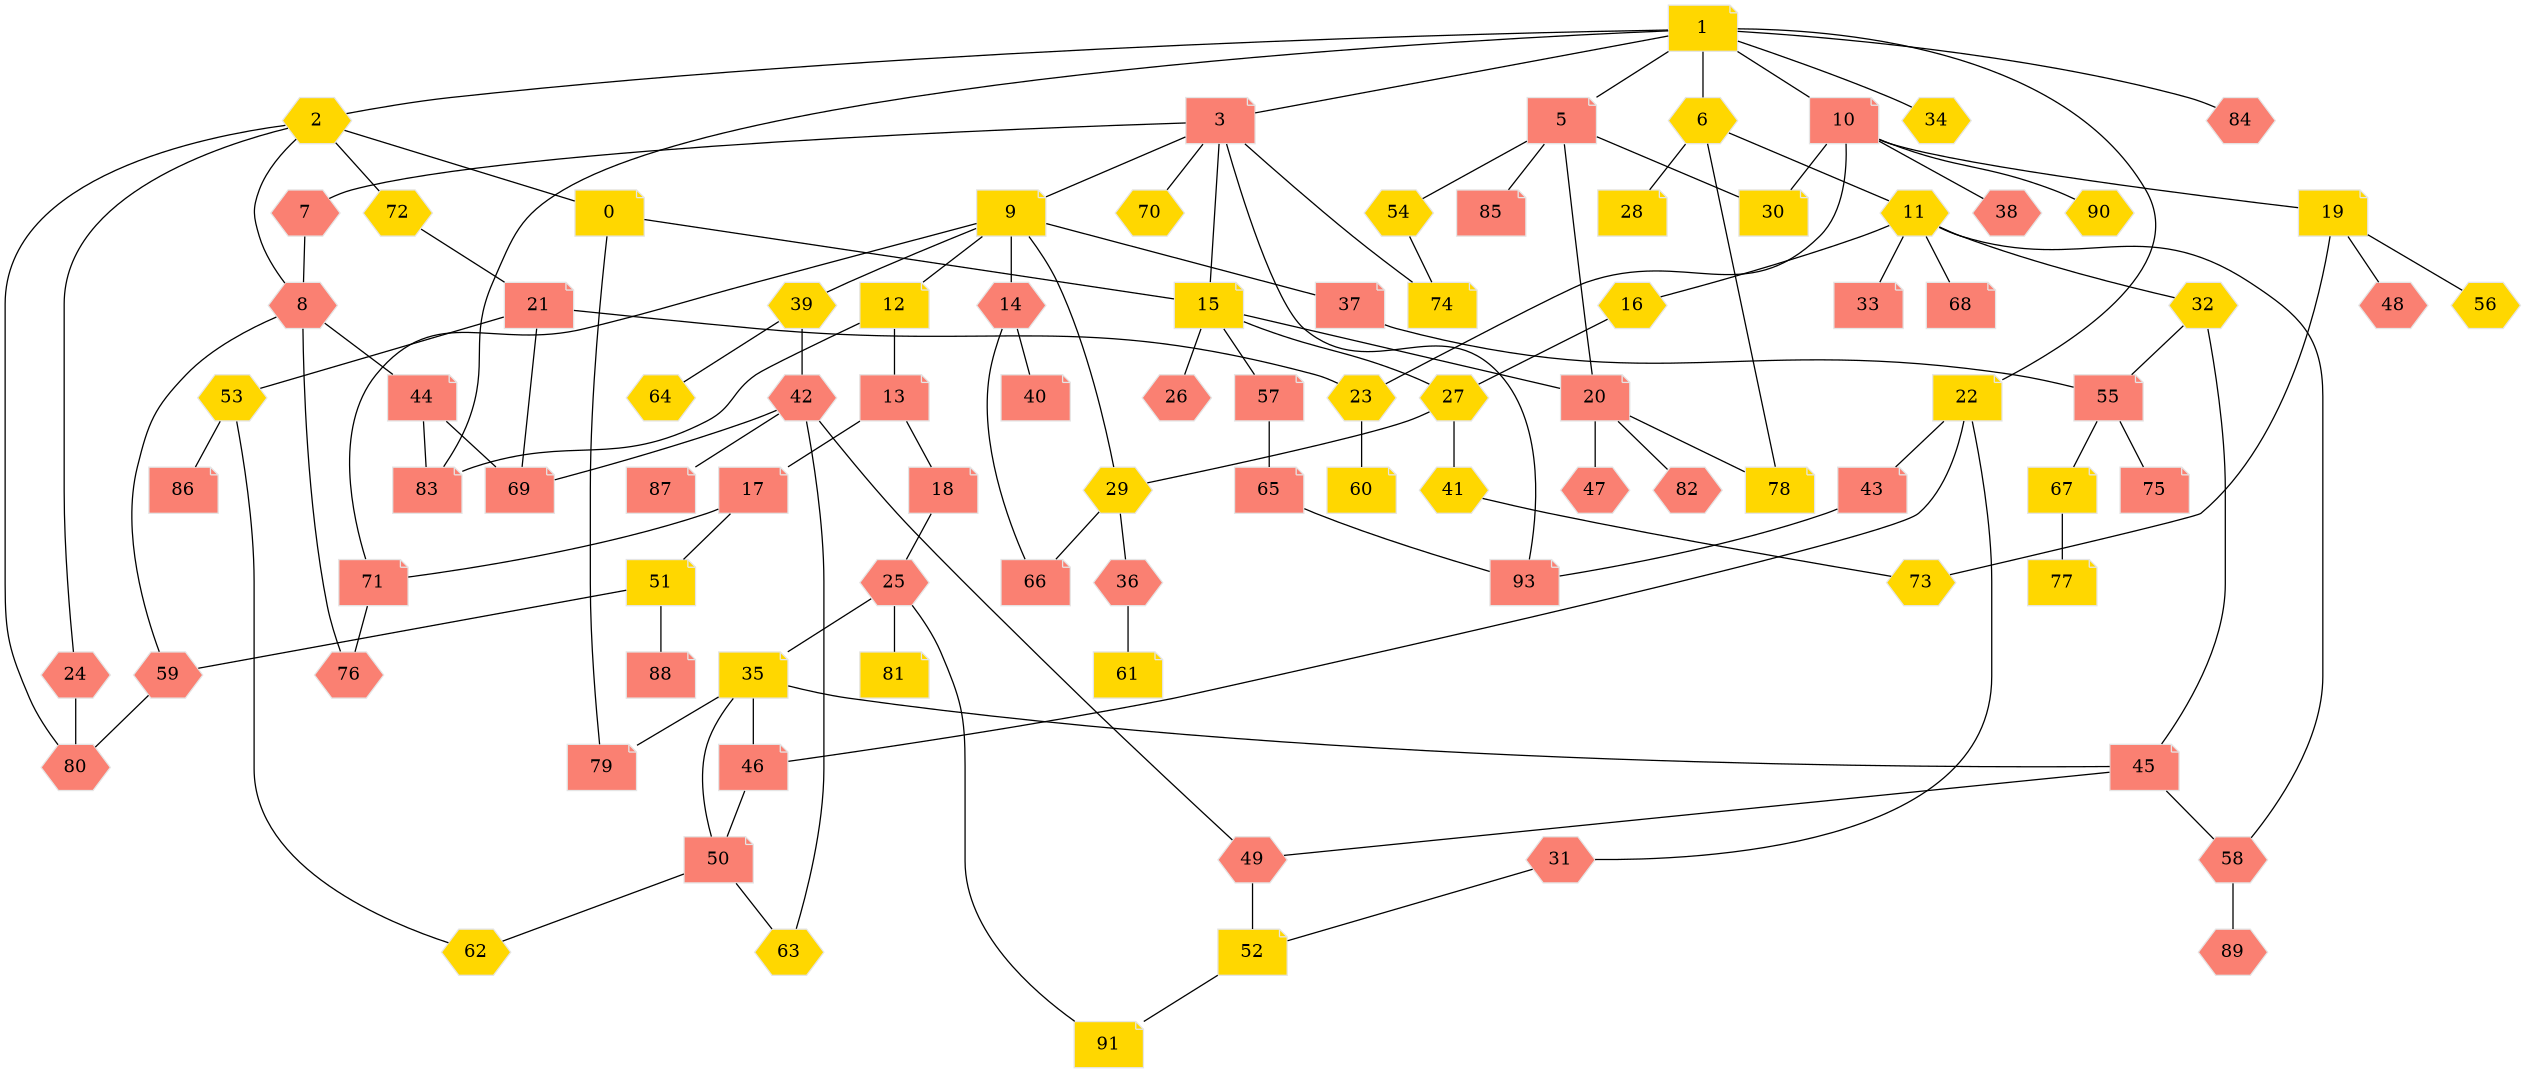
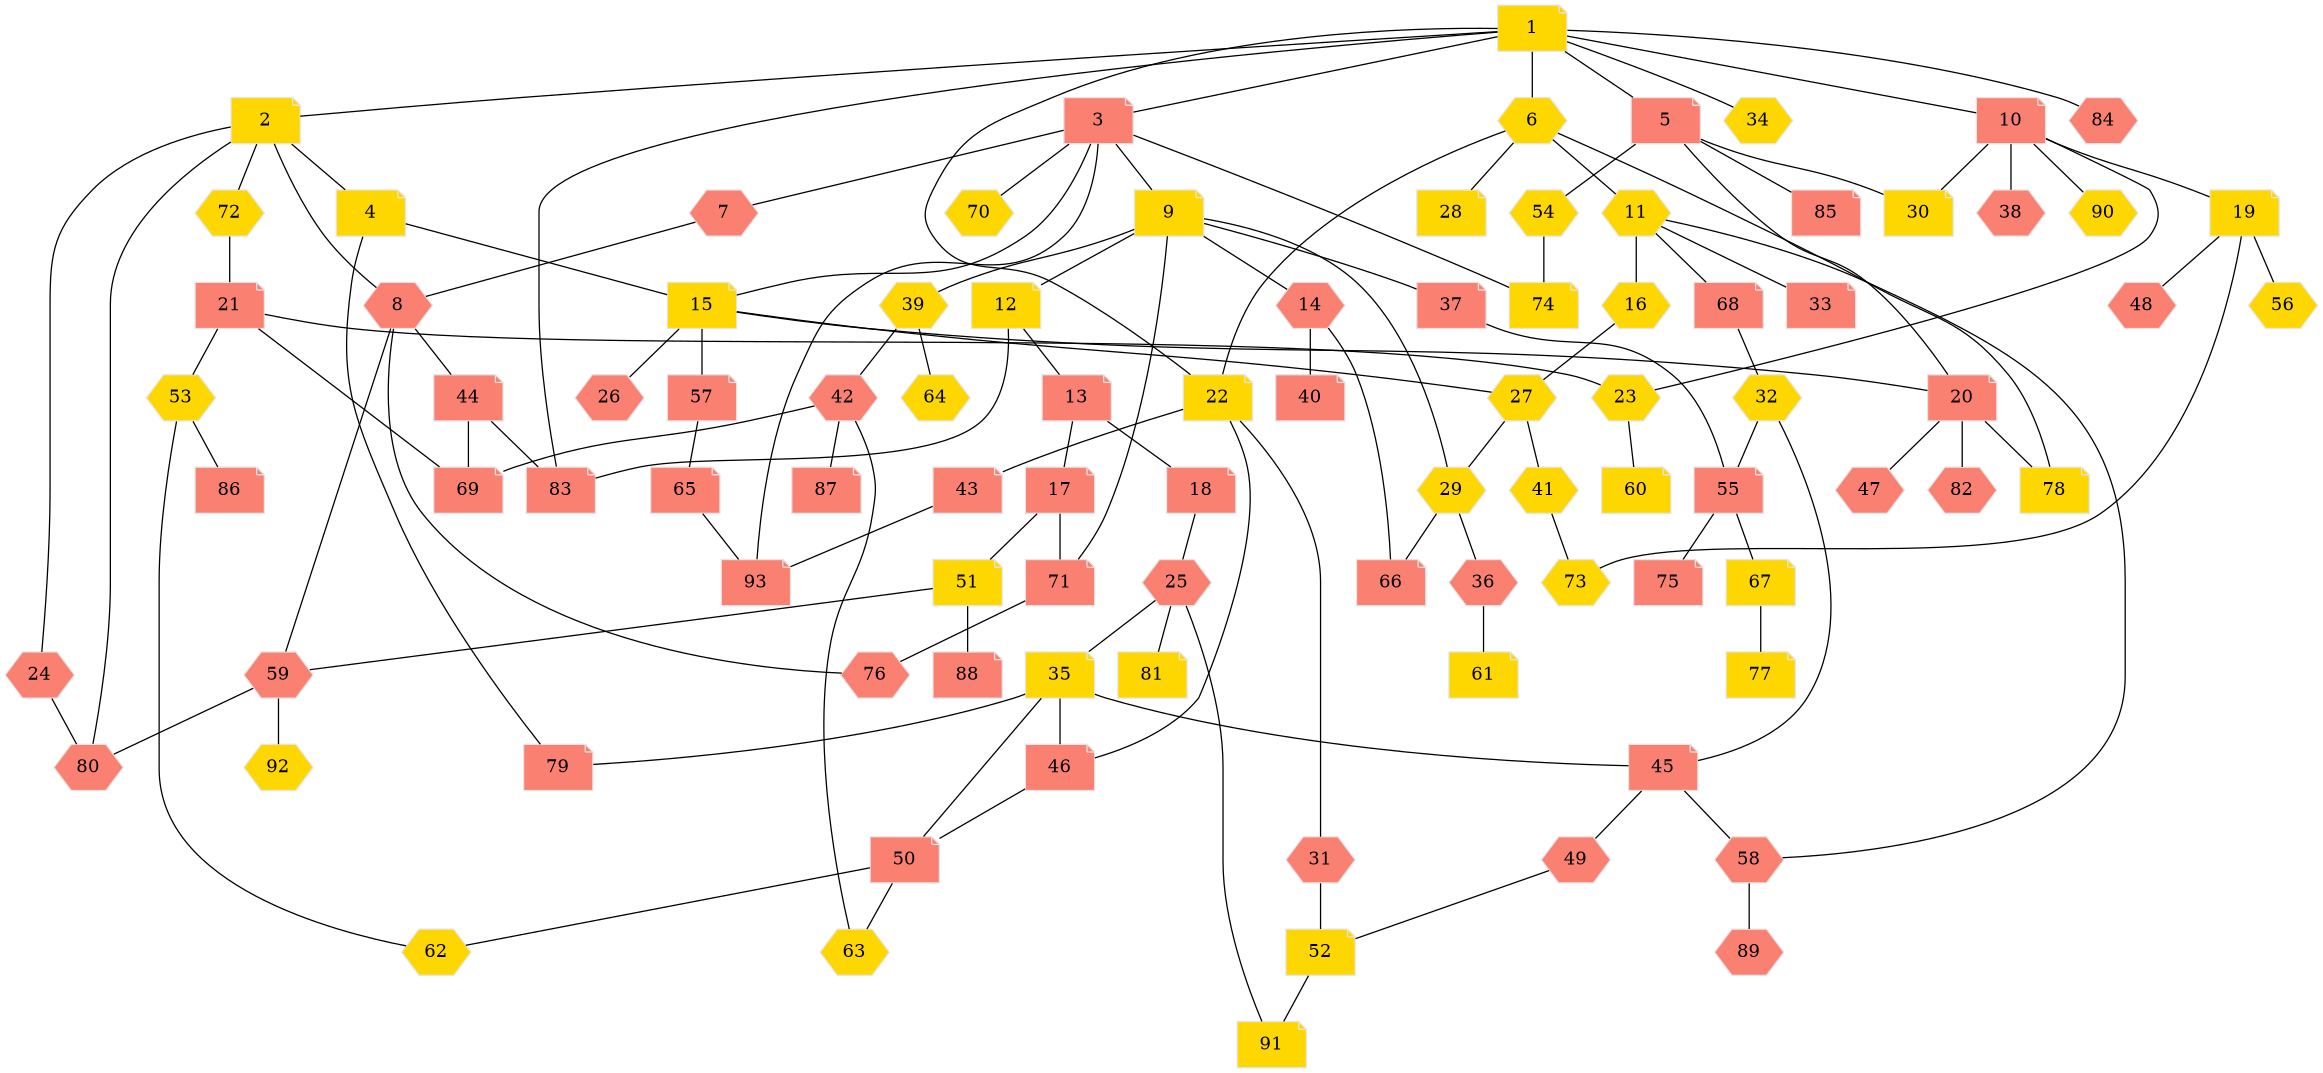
(317, 121) -> (266, 121)
(610, 213) -> (371, 213)
none -> (1325, 225)
(2056, 267) -> (1748, 352)
(1019, 637) -> none
none -> (278, 767)
